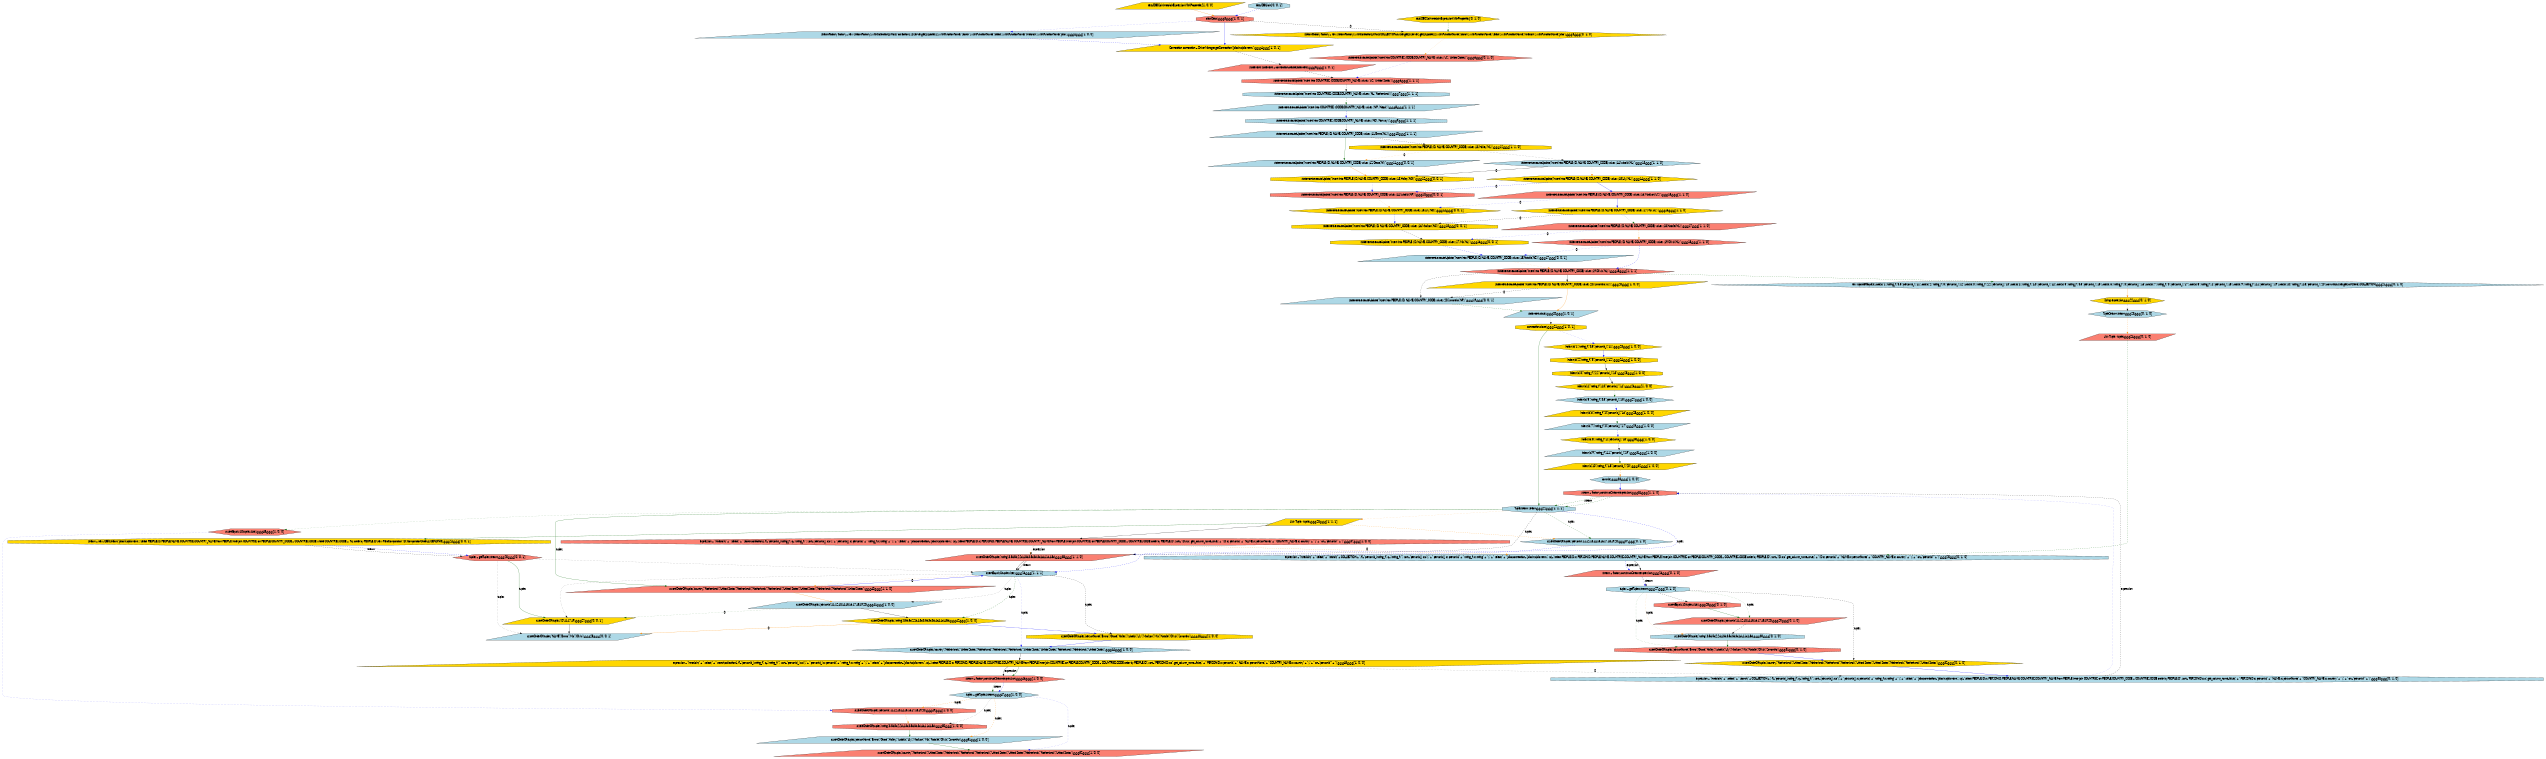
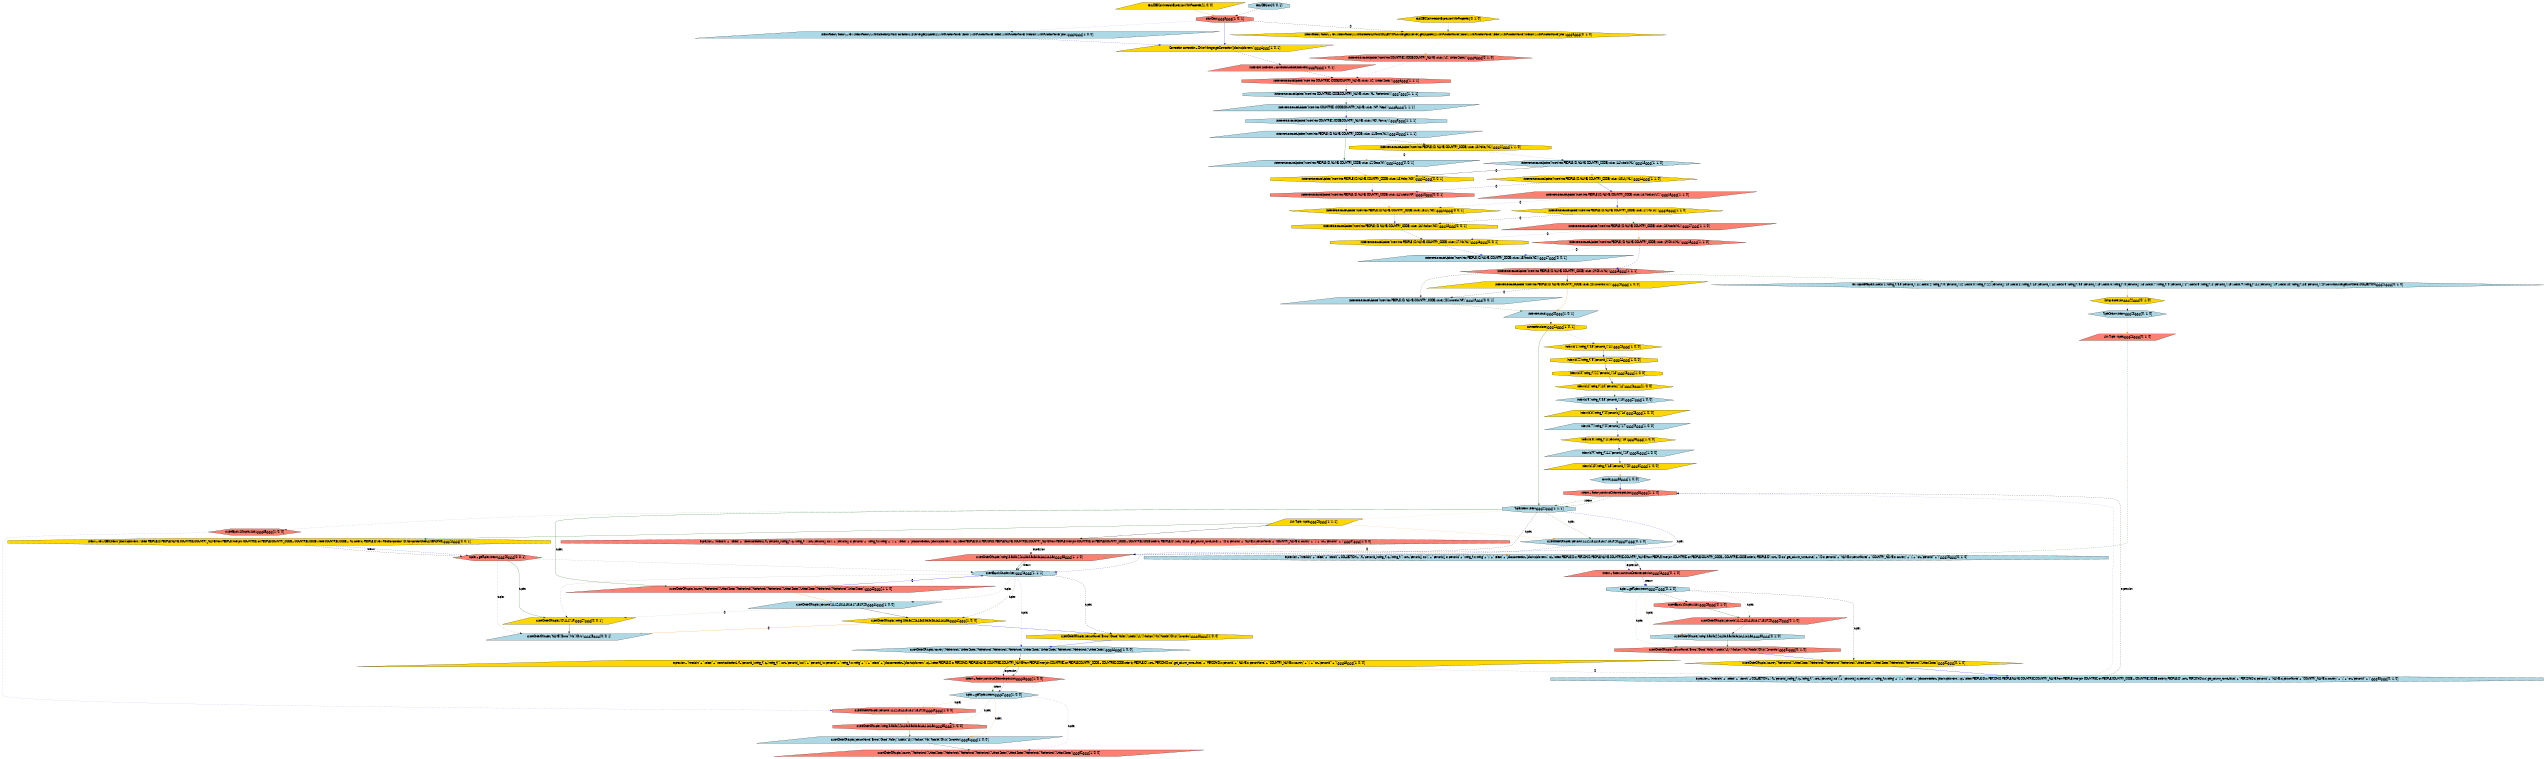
(1248, 12) -> (1248, 12)
